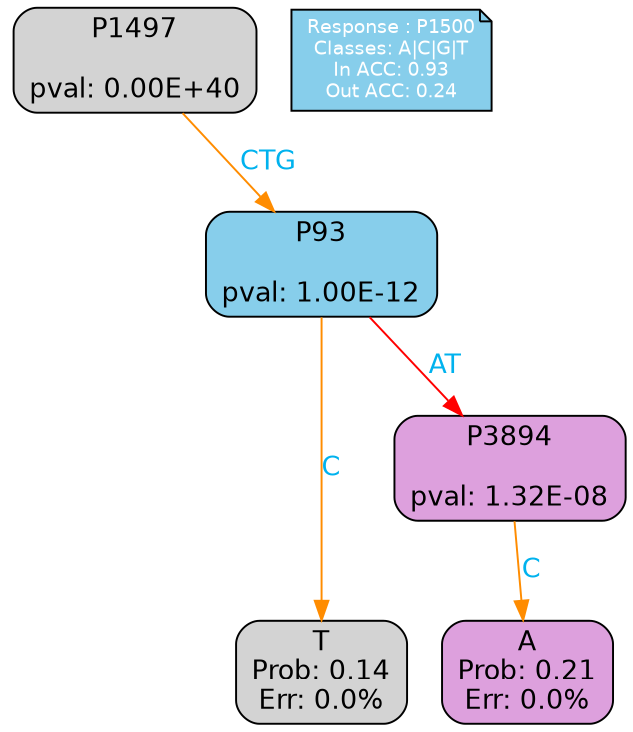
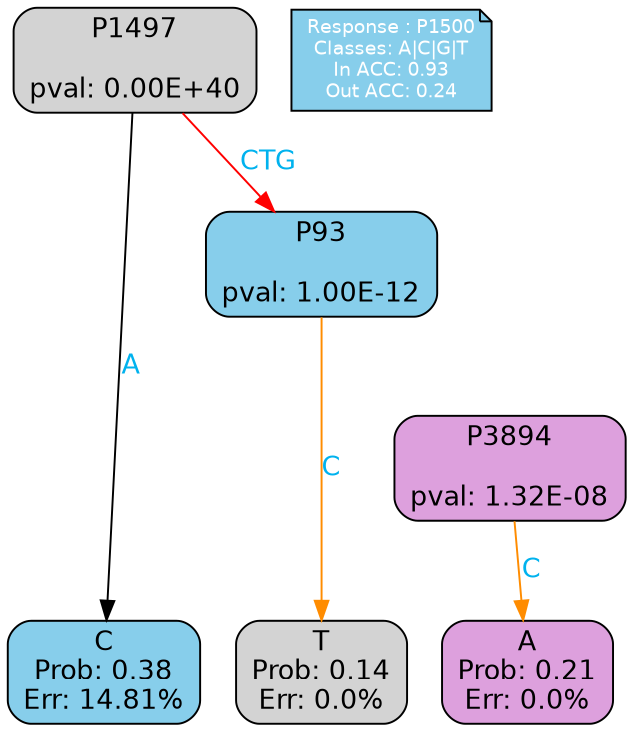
(222, 155) -> (222, 155)
(409, 359) -> none
none -> (104, 672)
